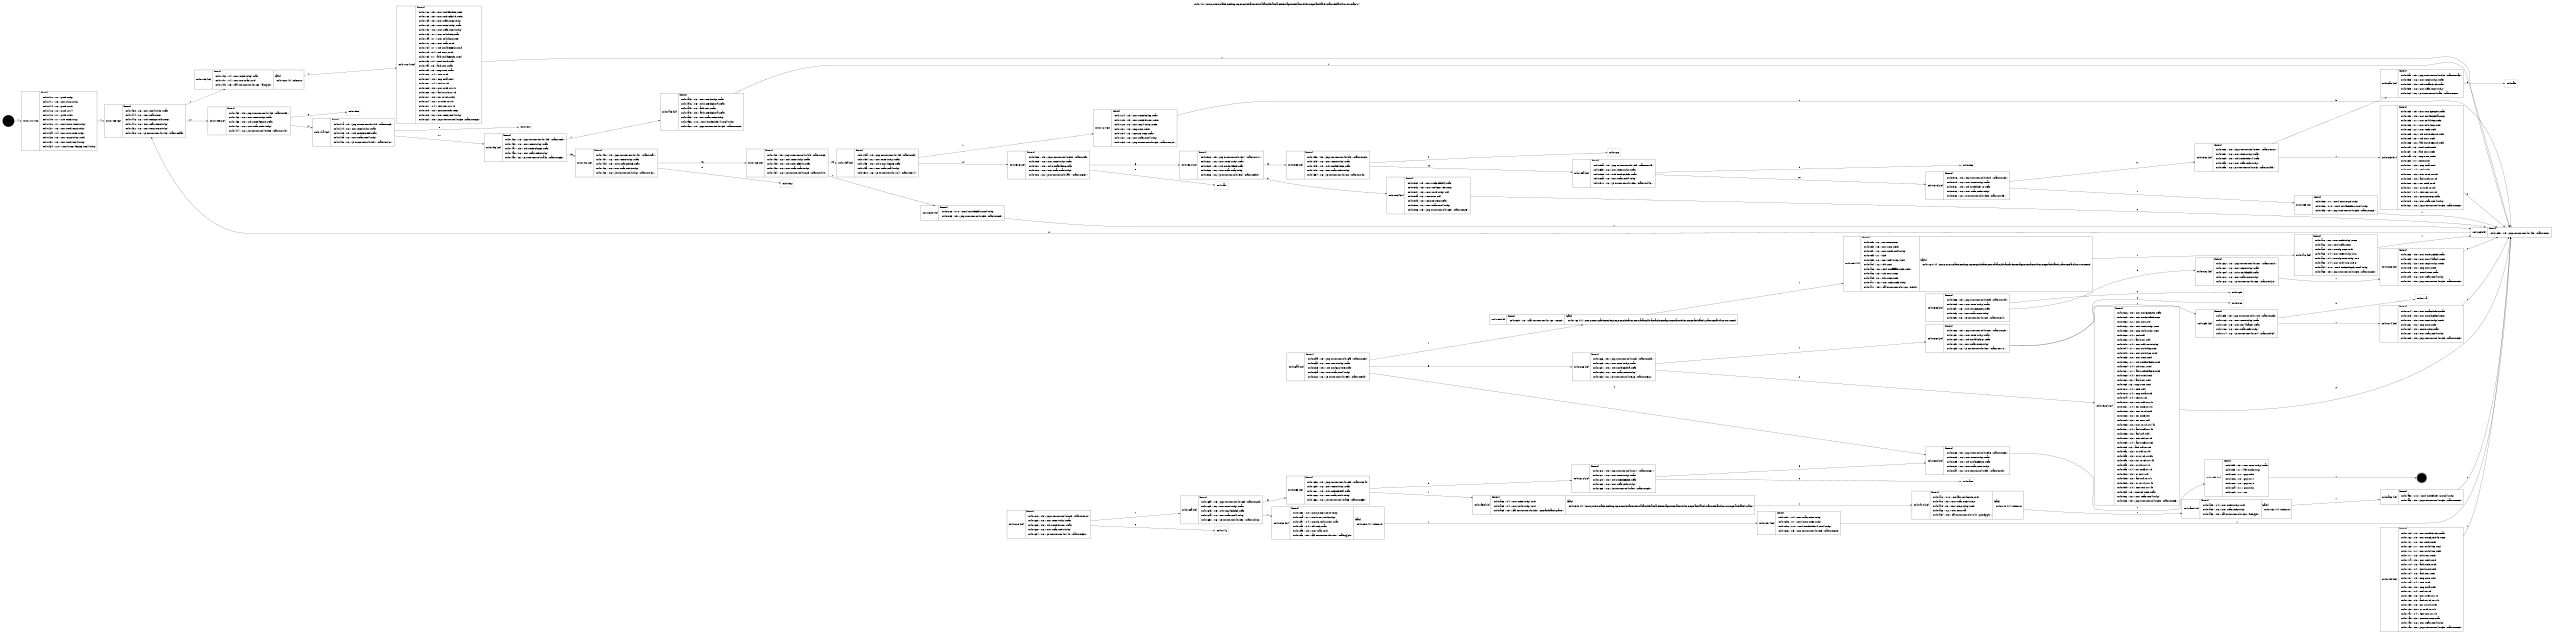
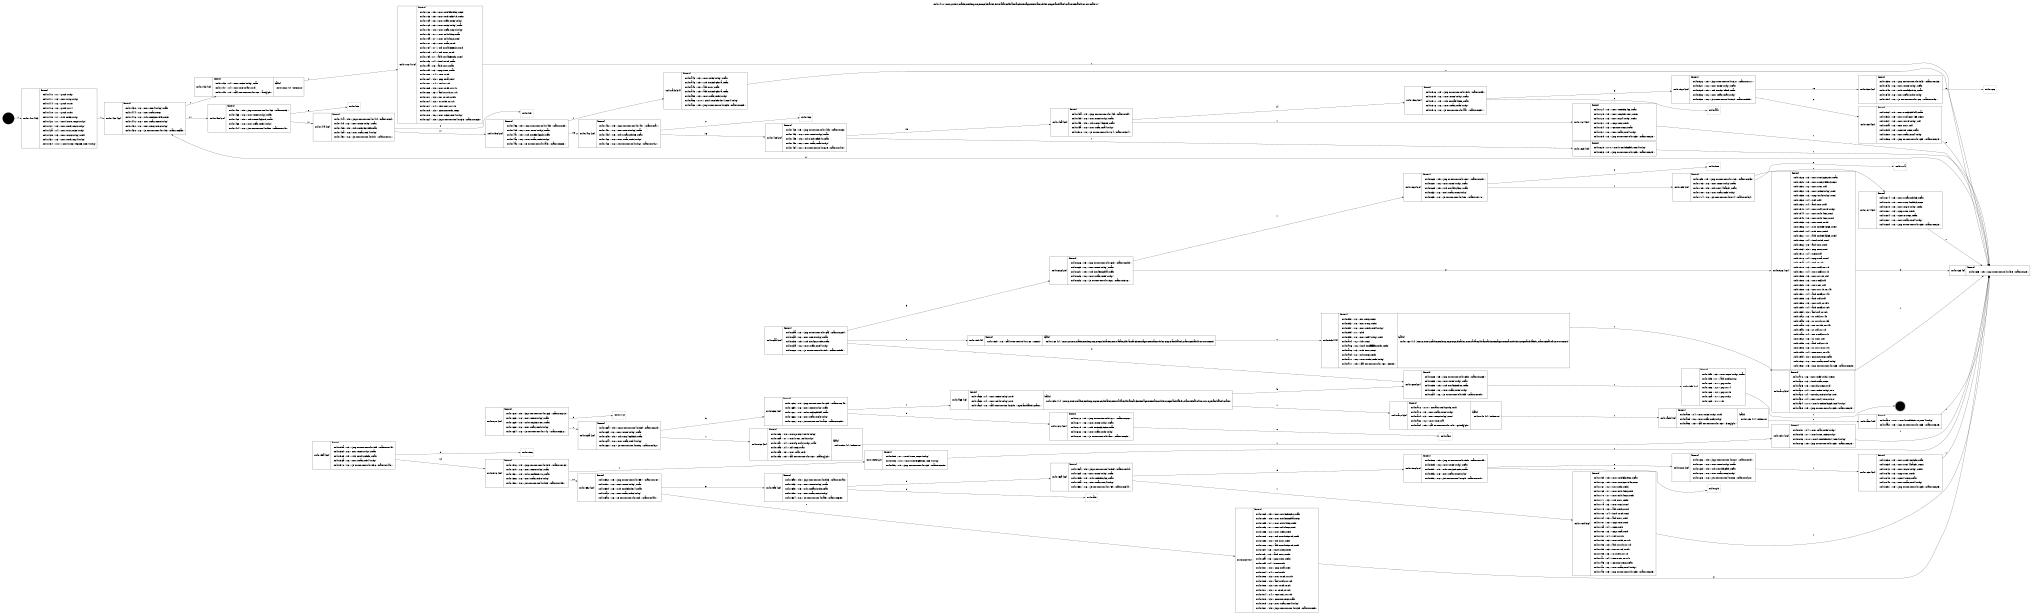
(1470, 169) -> none
(1790, 470) -> (1317, 390)
none -> (1091, 477)
